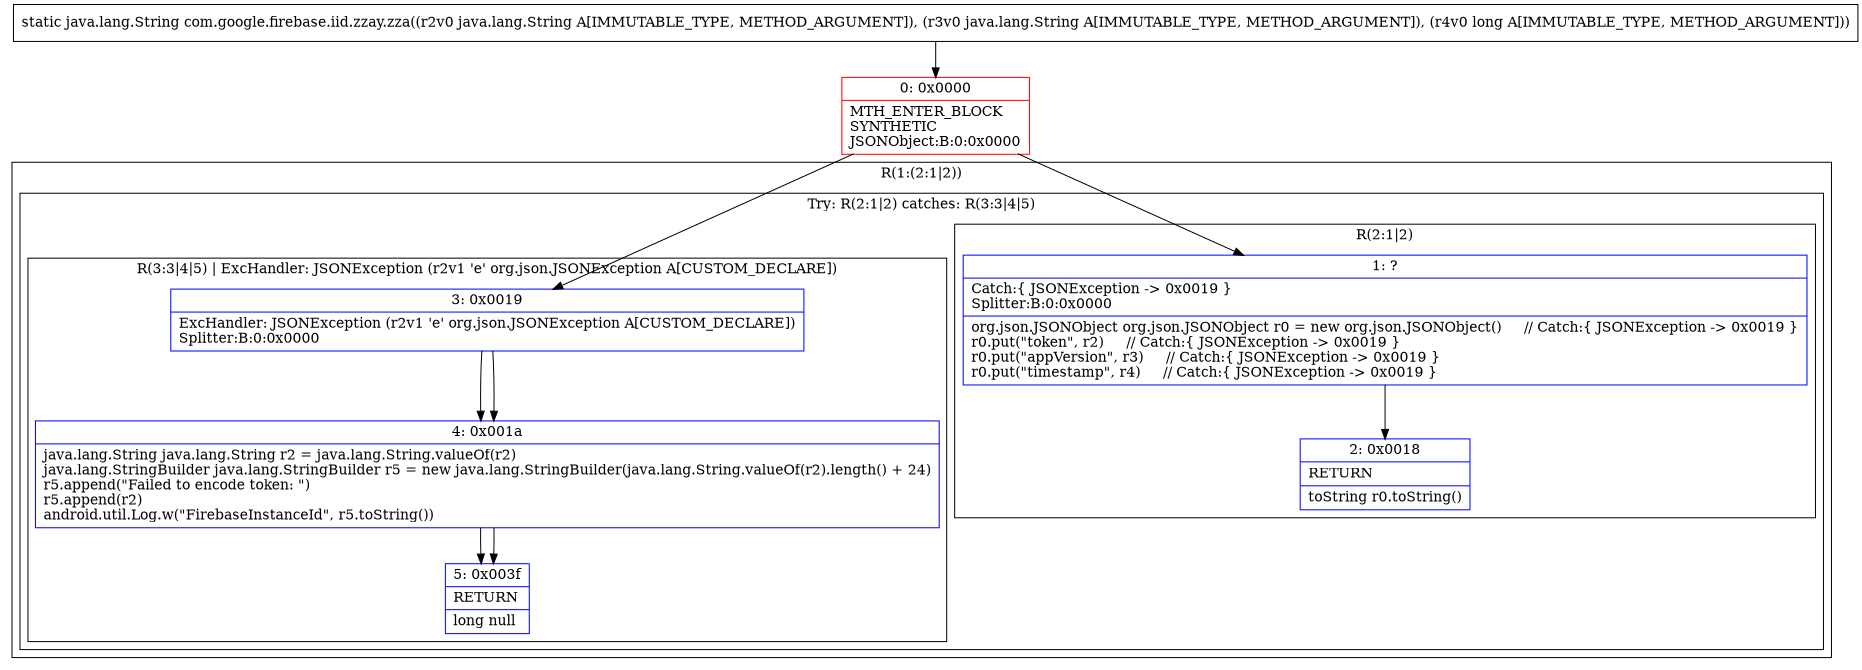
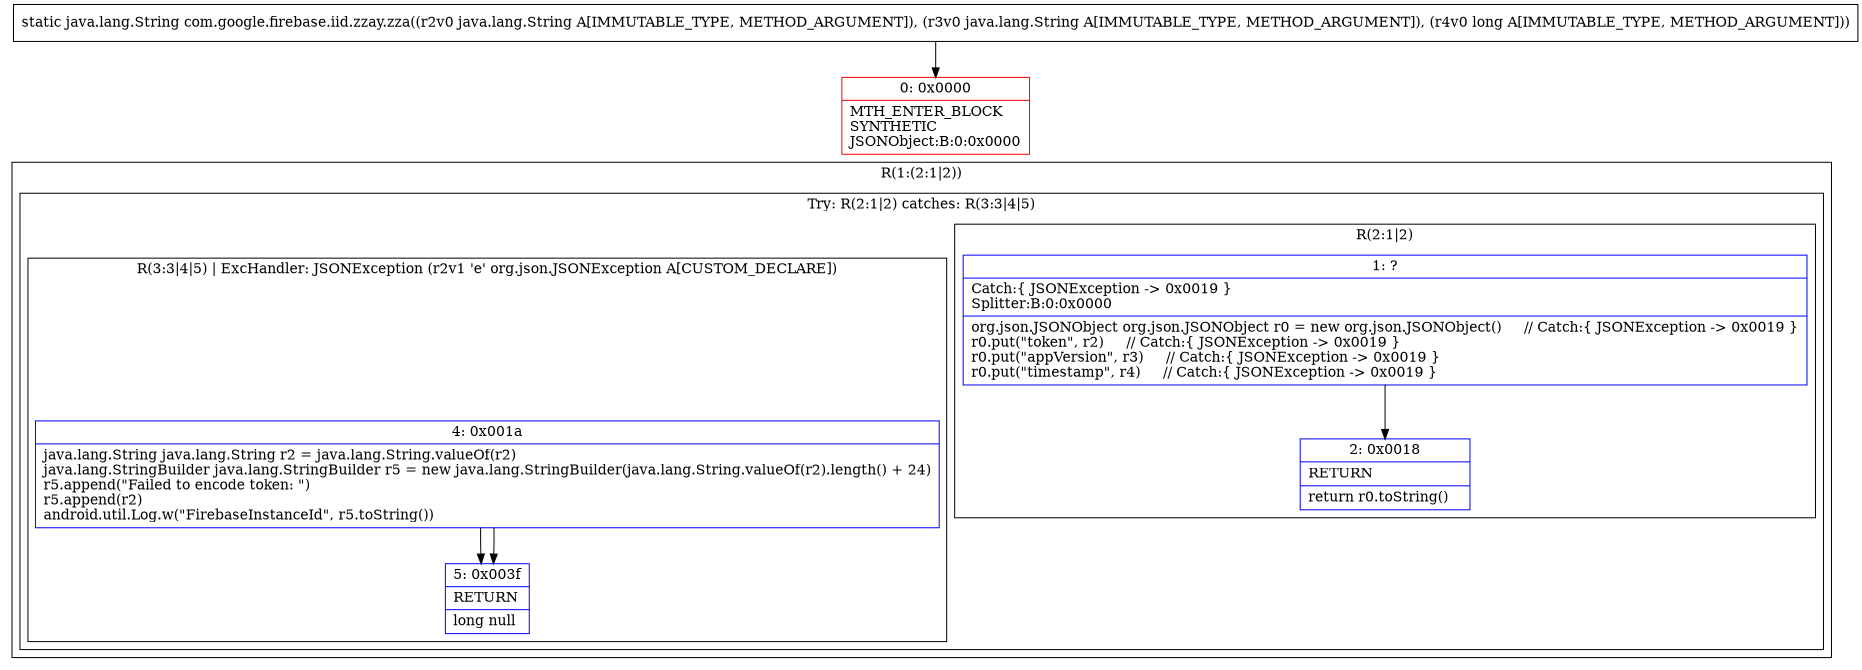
(1126, 203) -> none
(487, 320) -> none
(1385, 497) -> (1379, 497)
